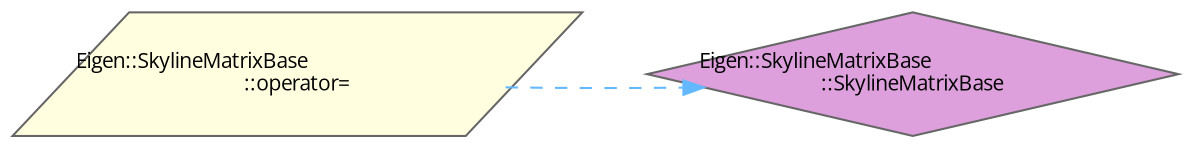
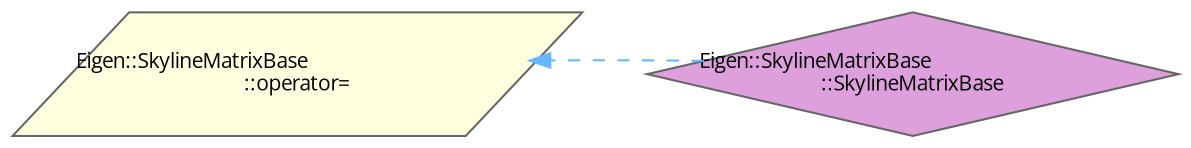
(594, 88) -> (627, 60)
